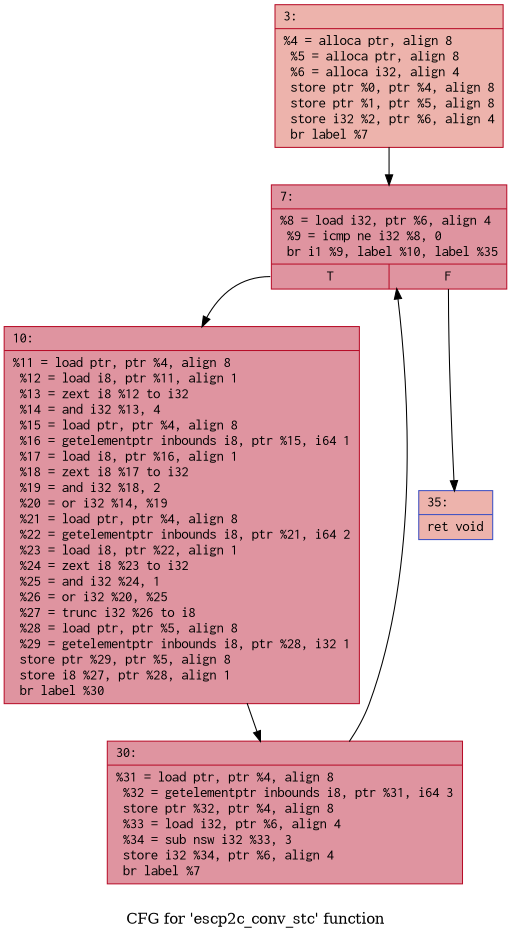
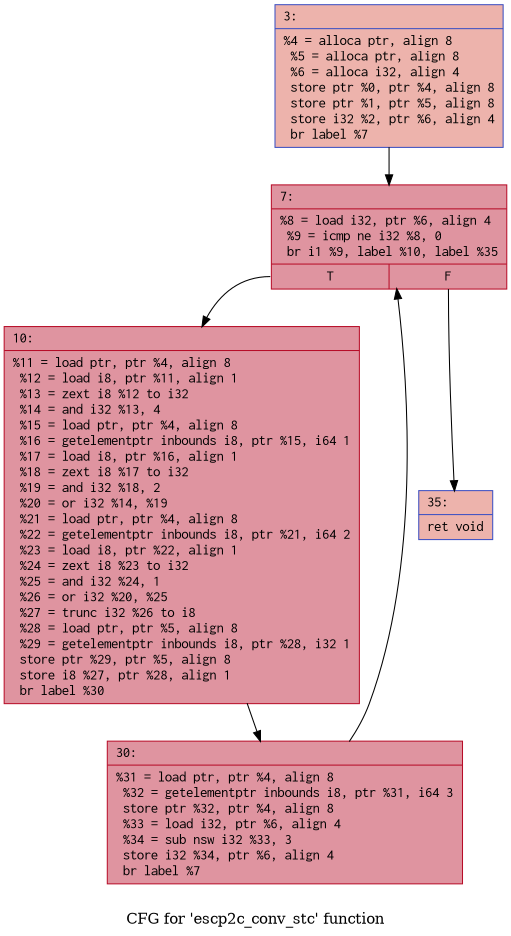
(389, 76) -> (389, 76)
